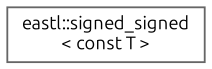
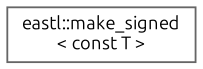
(106, 35) -> (101, 35)
